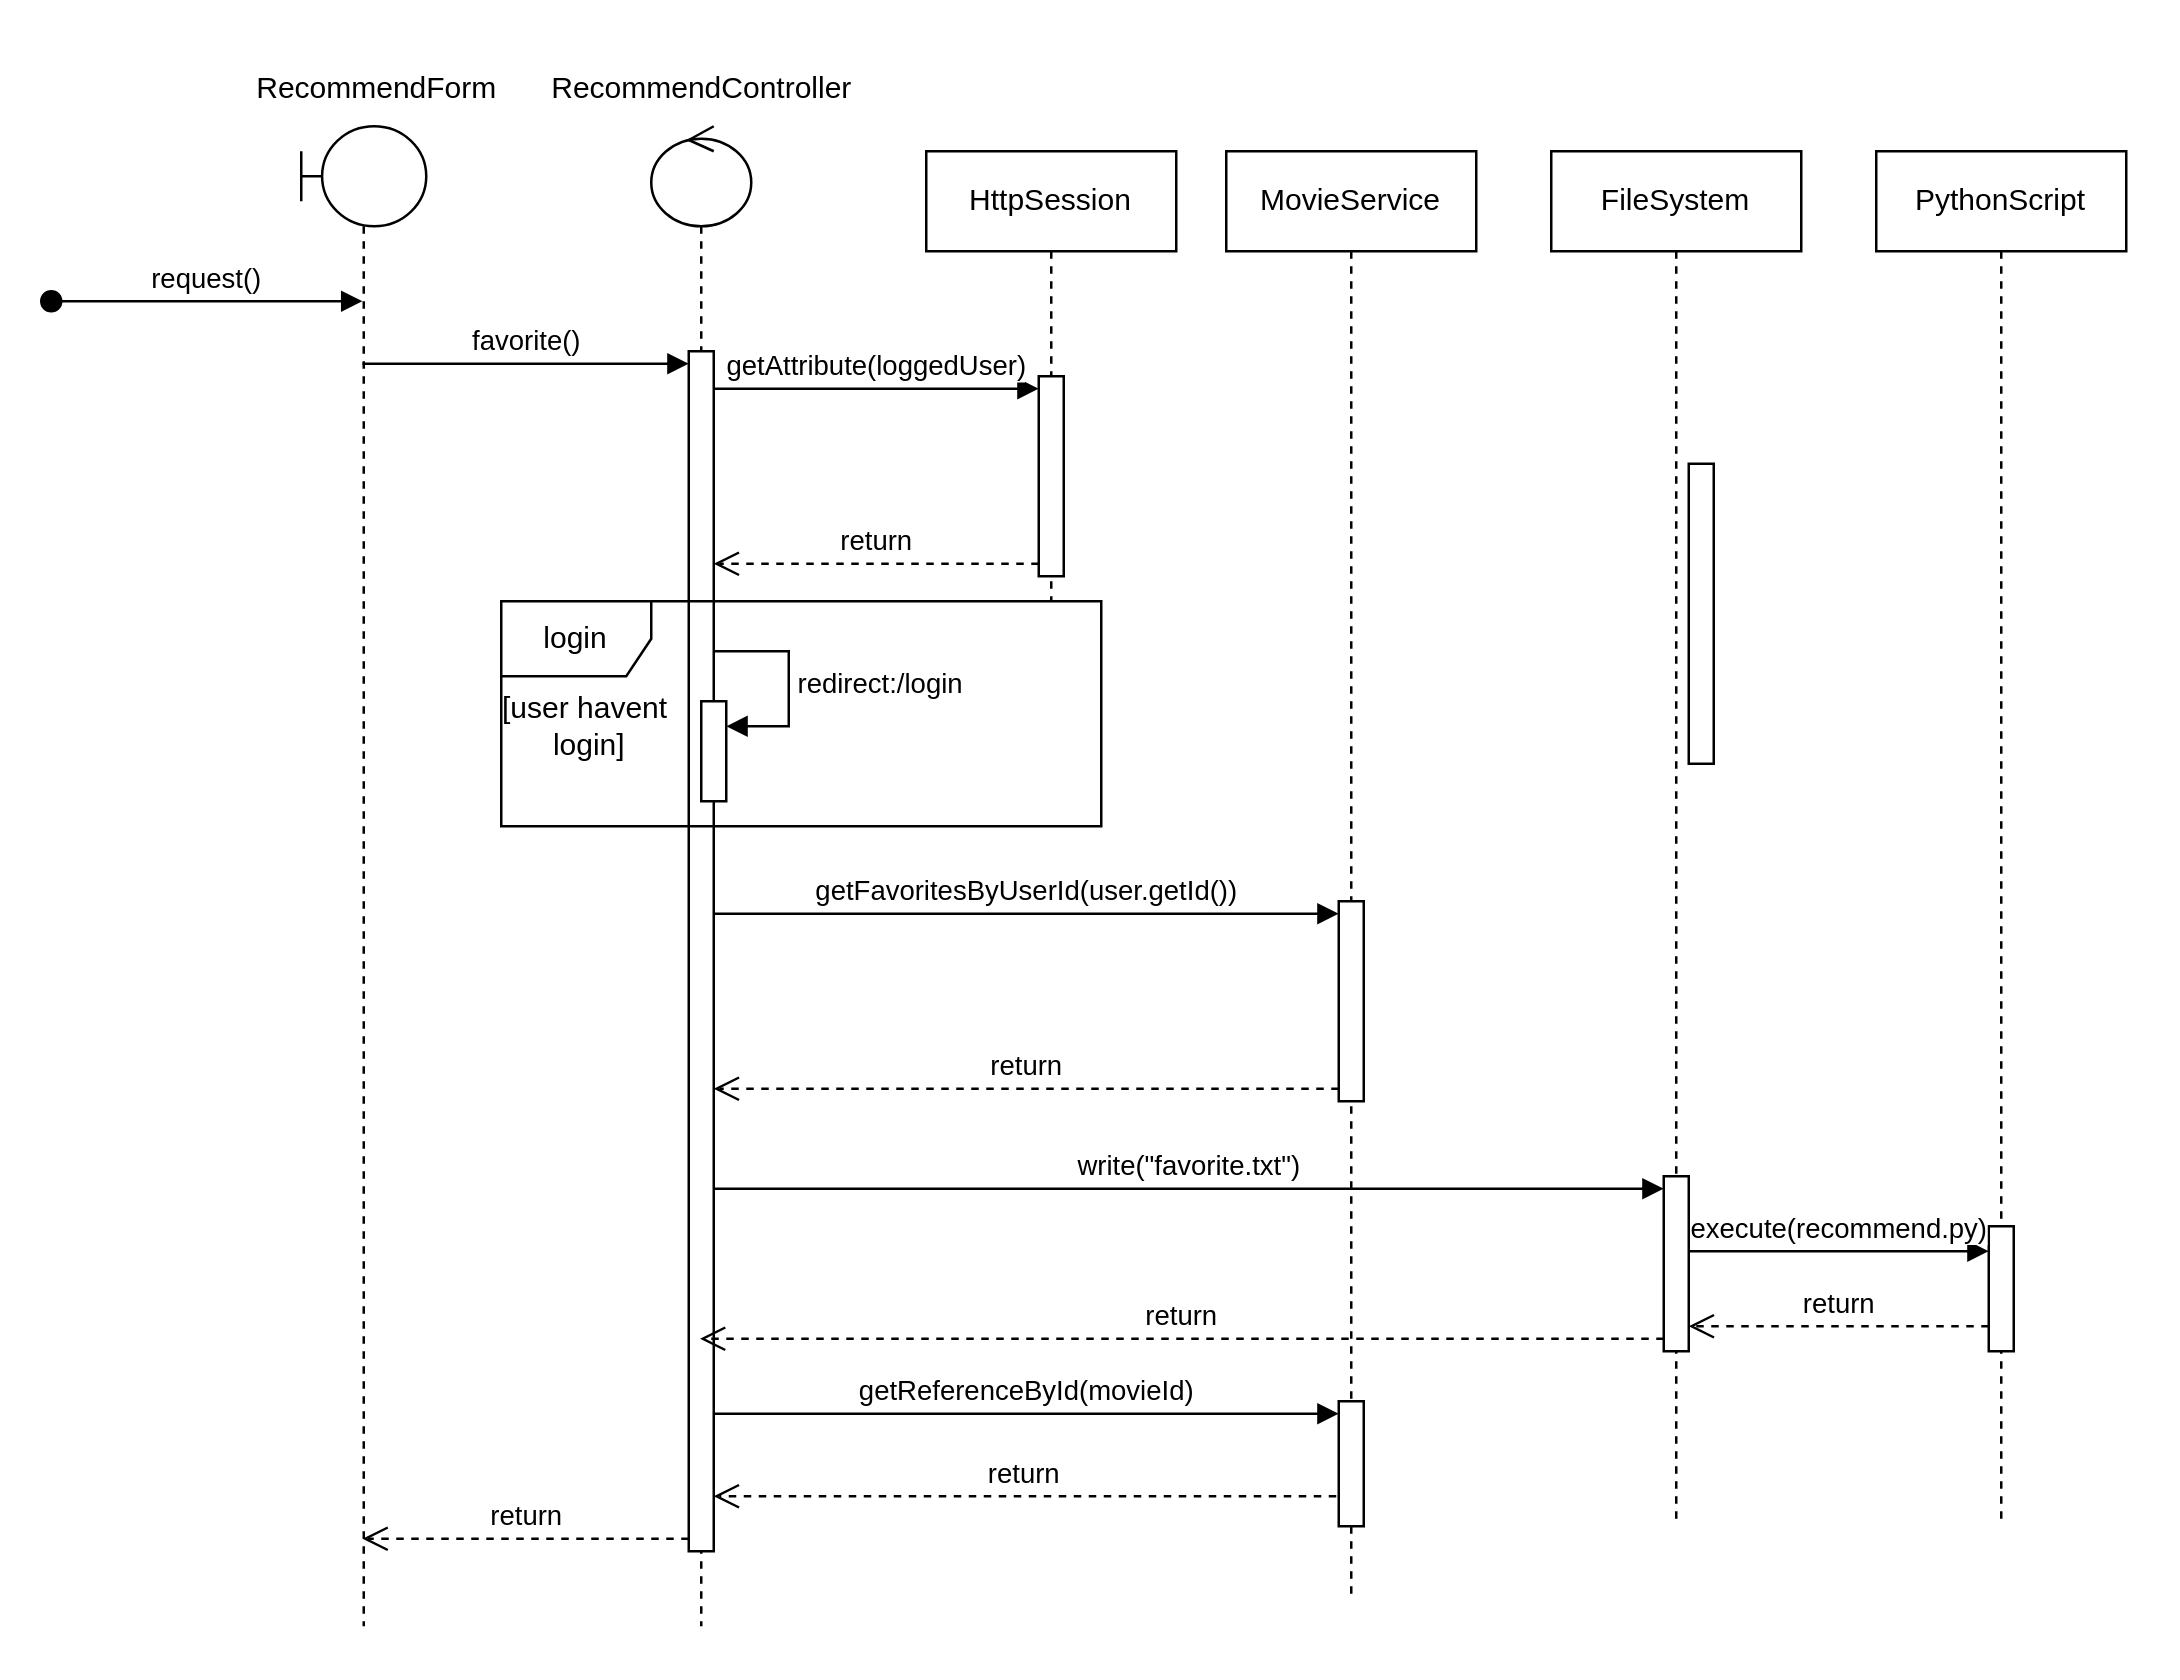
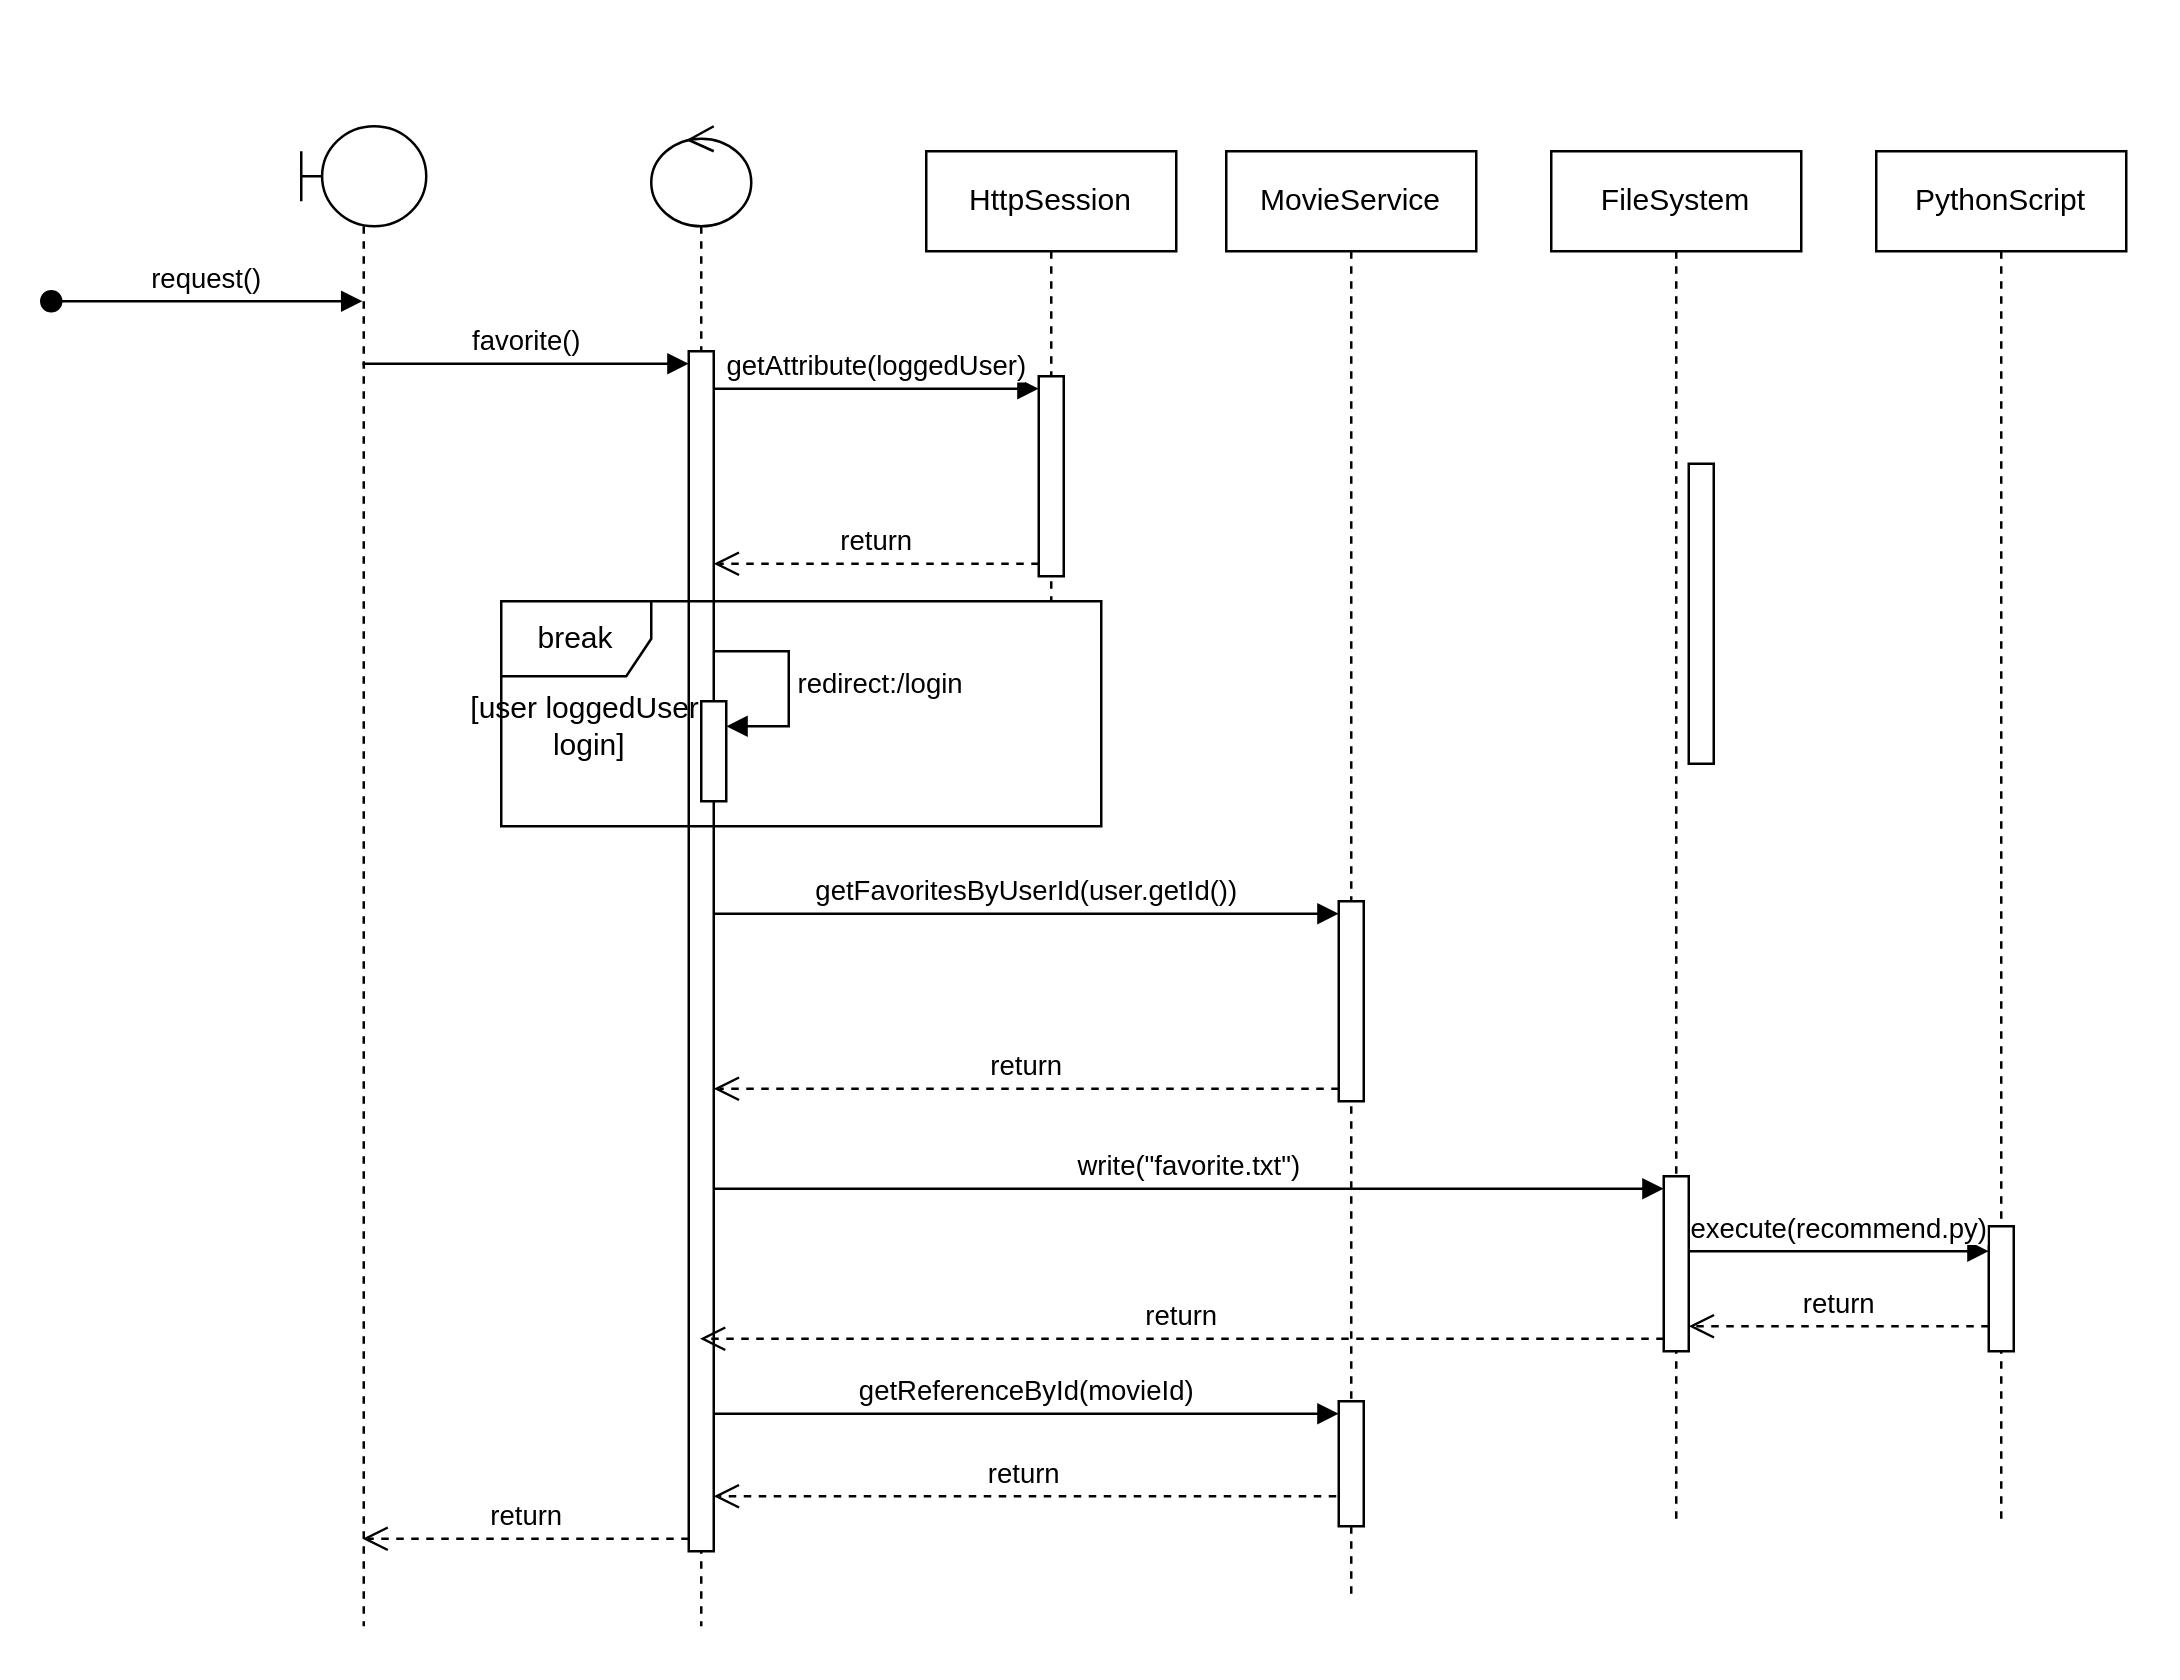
(376, 89) -> none
(701, 89) -> none
(576, 639) -> (576, 639)
(590, 726) -> (590, 726)
